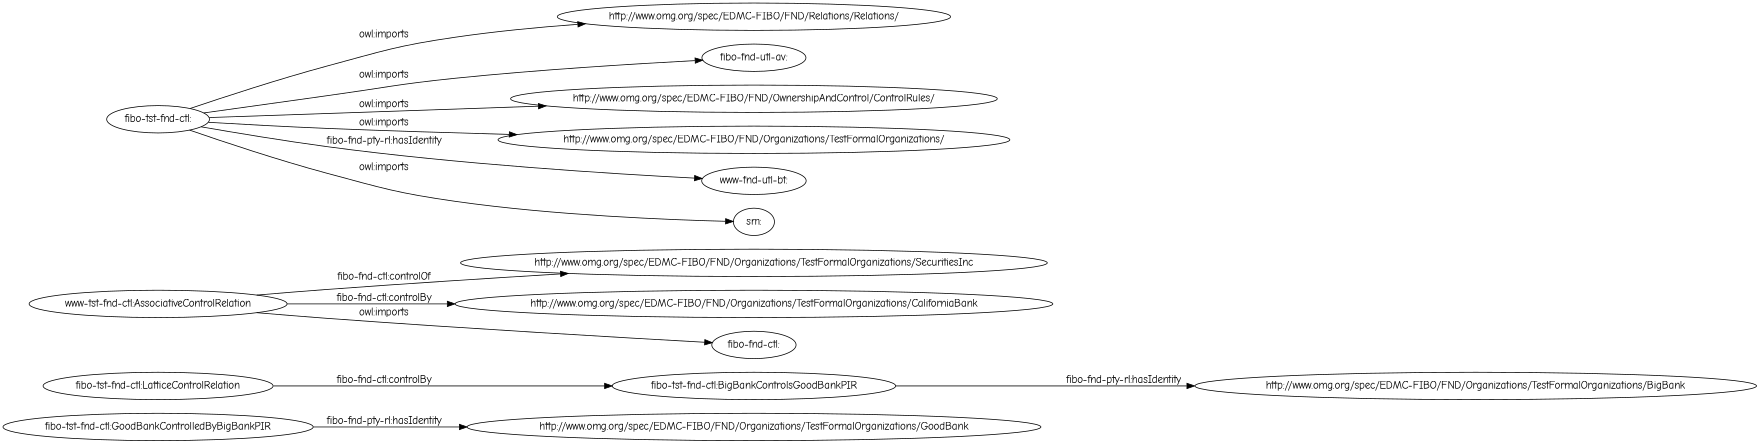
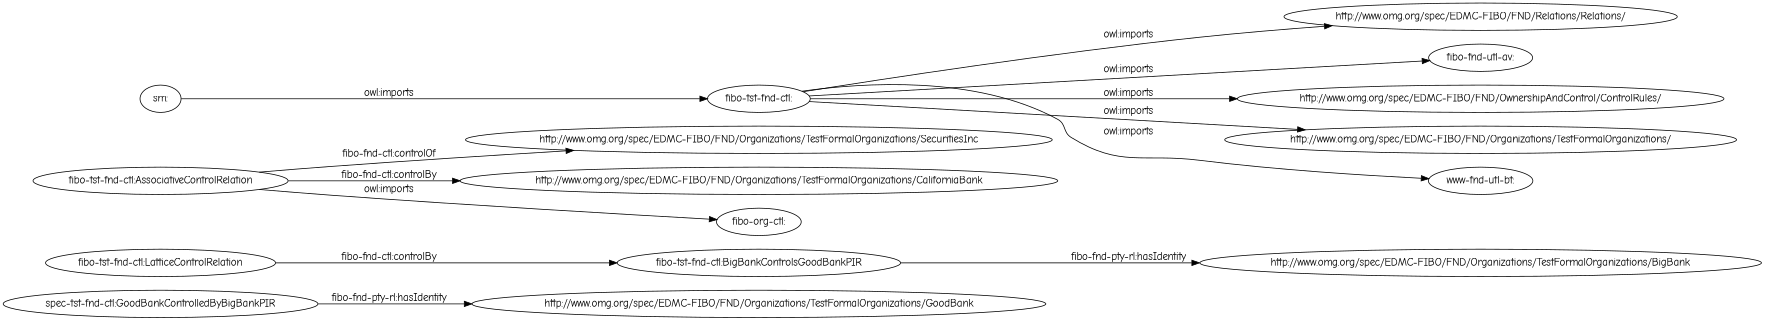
(384, 141) -> (1129, 132)
(453, 201) -> (440, 99)
(158, 304) -> (161, 181)
(754, 345) -> (759, 222)
(158, 427) -> (161, 304)
